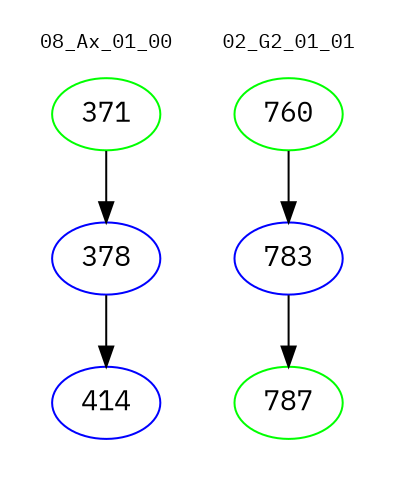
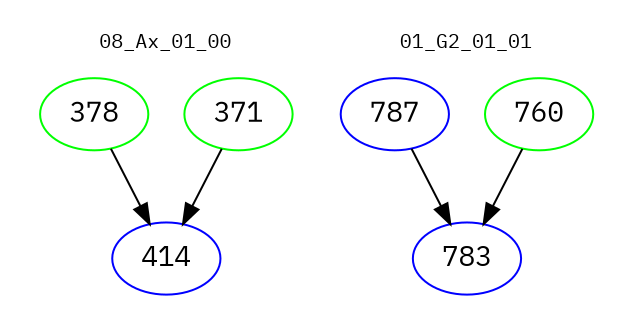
(290, 43) -> (467, 43)
(106, 177) -> (207, 177)
(106, 259) -> (94, 114)
(289, 321) -> (426, 177)
(289, 403) -> (395, 114)
